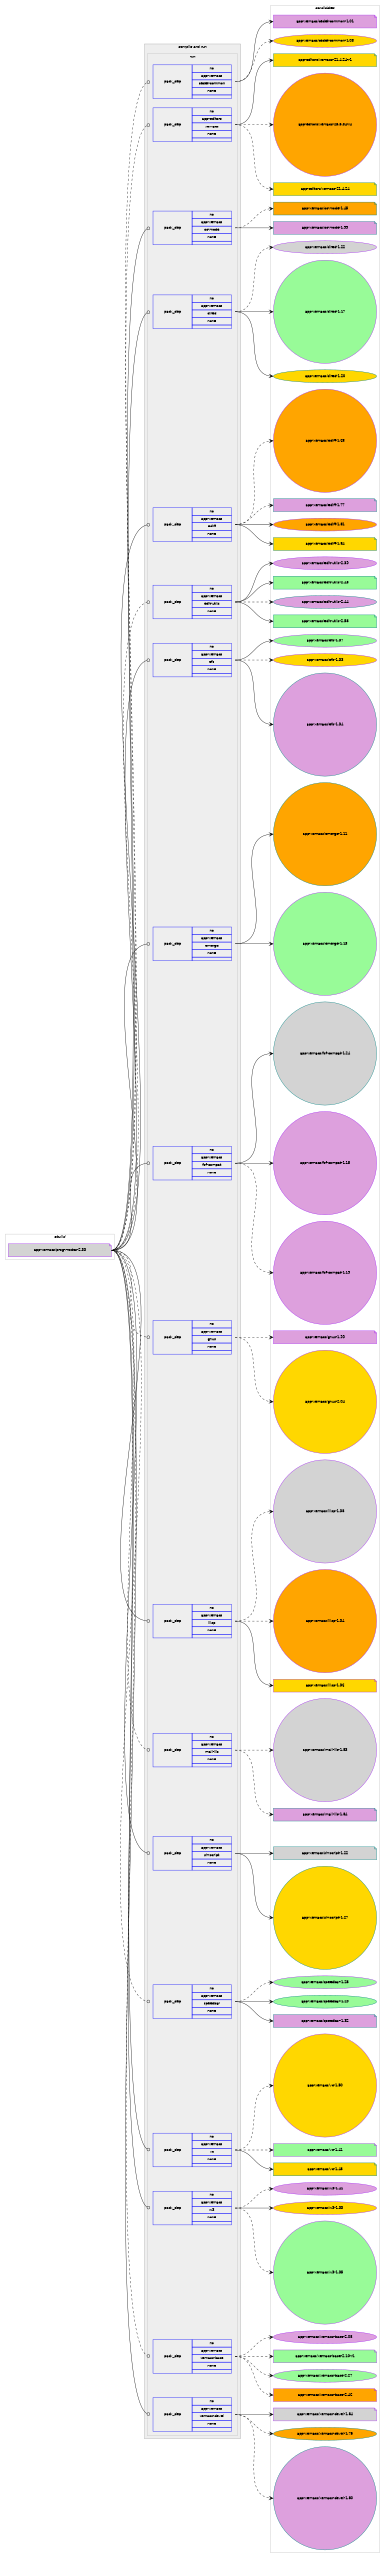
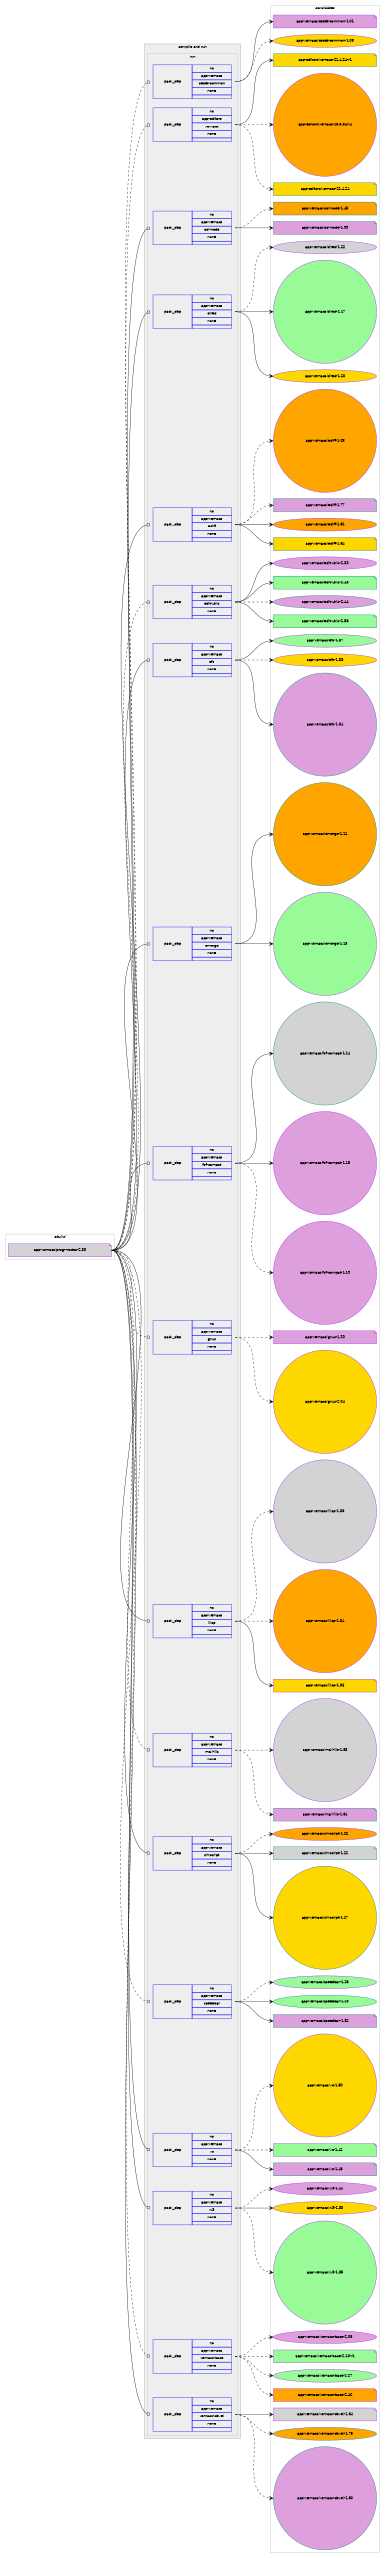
(325, 376) -> (325, 376)
none -> (325, 1834)
(325, 2169) -> (325, 2169)
